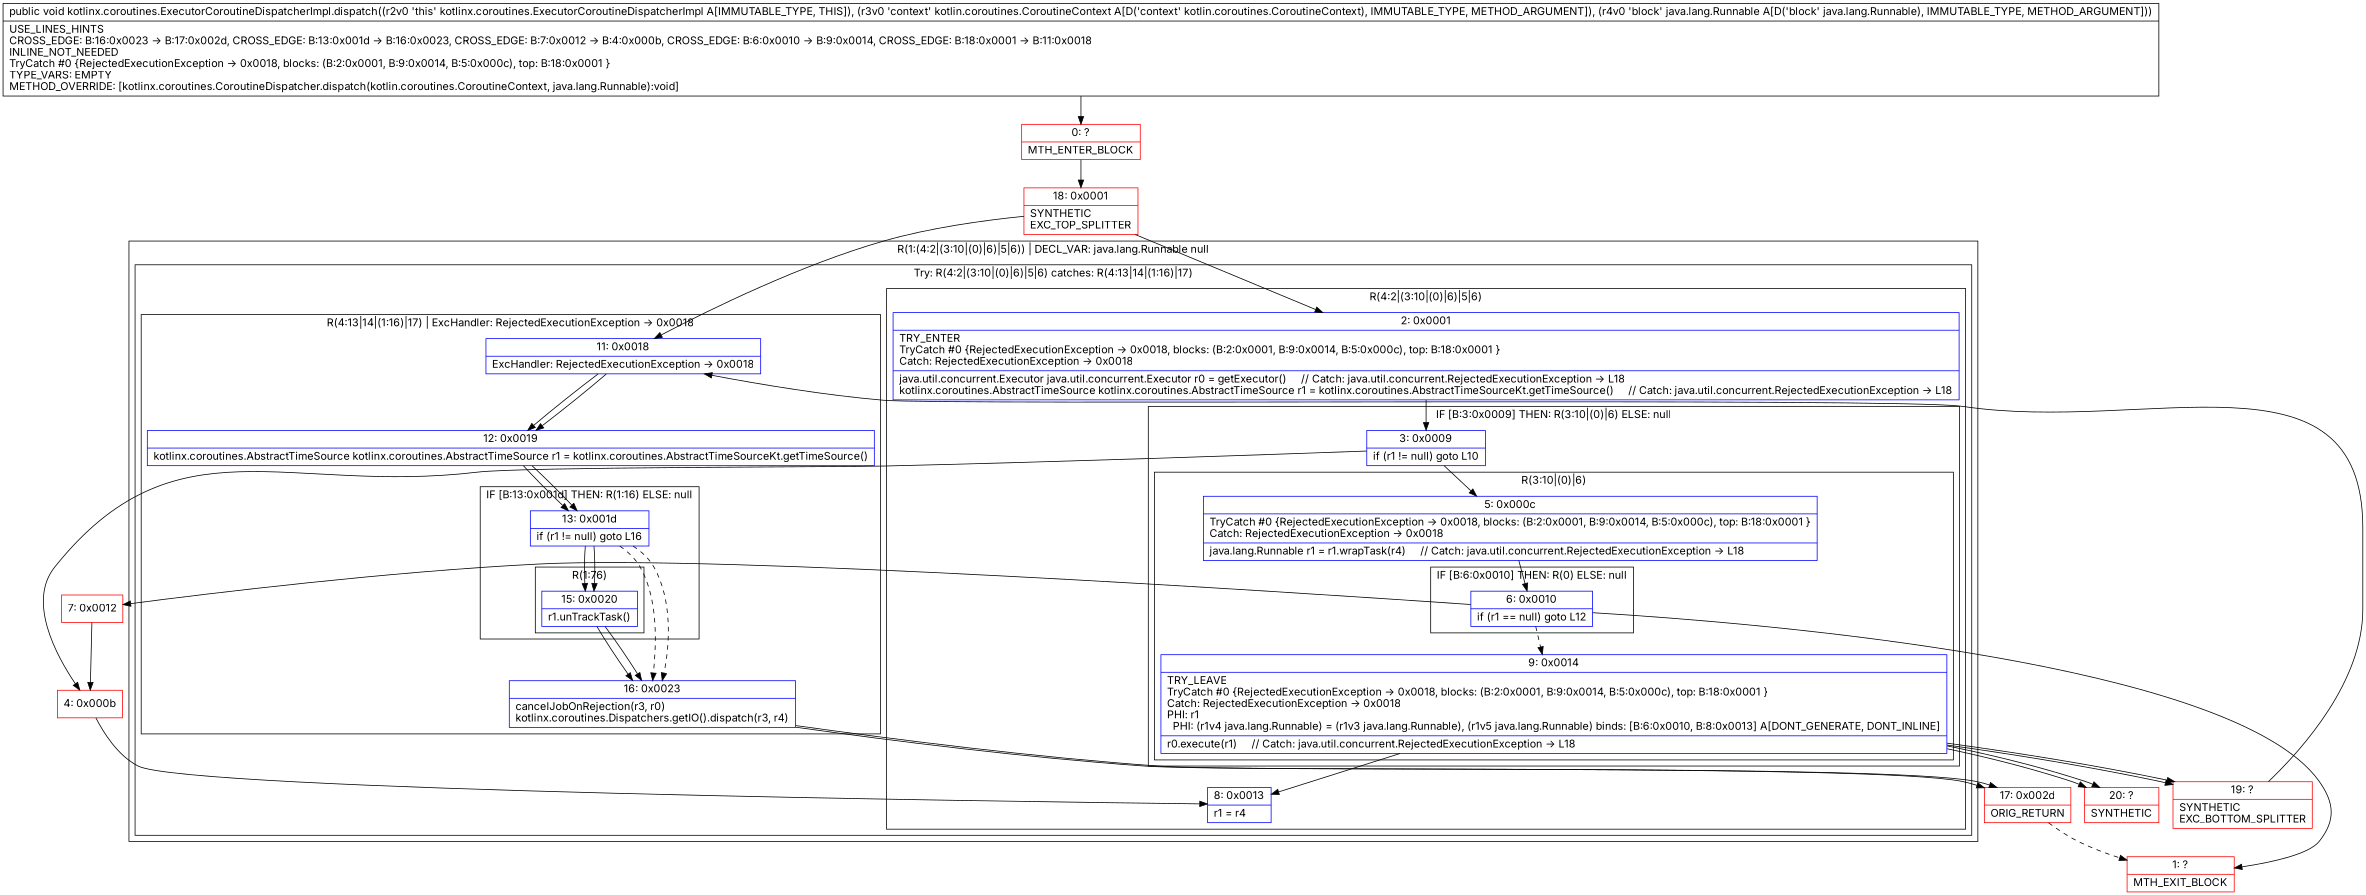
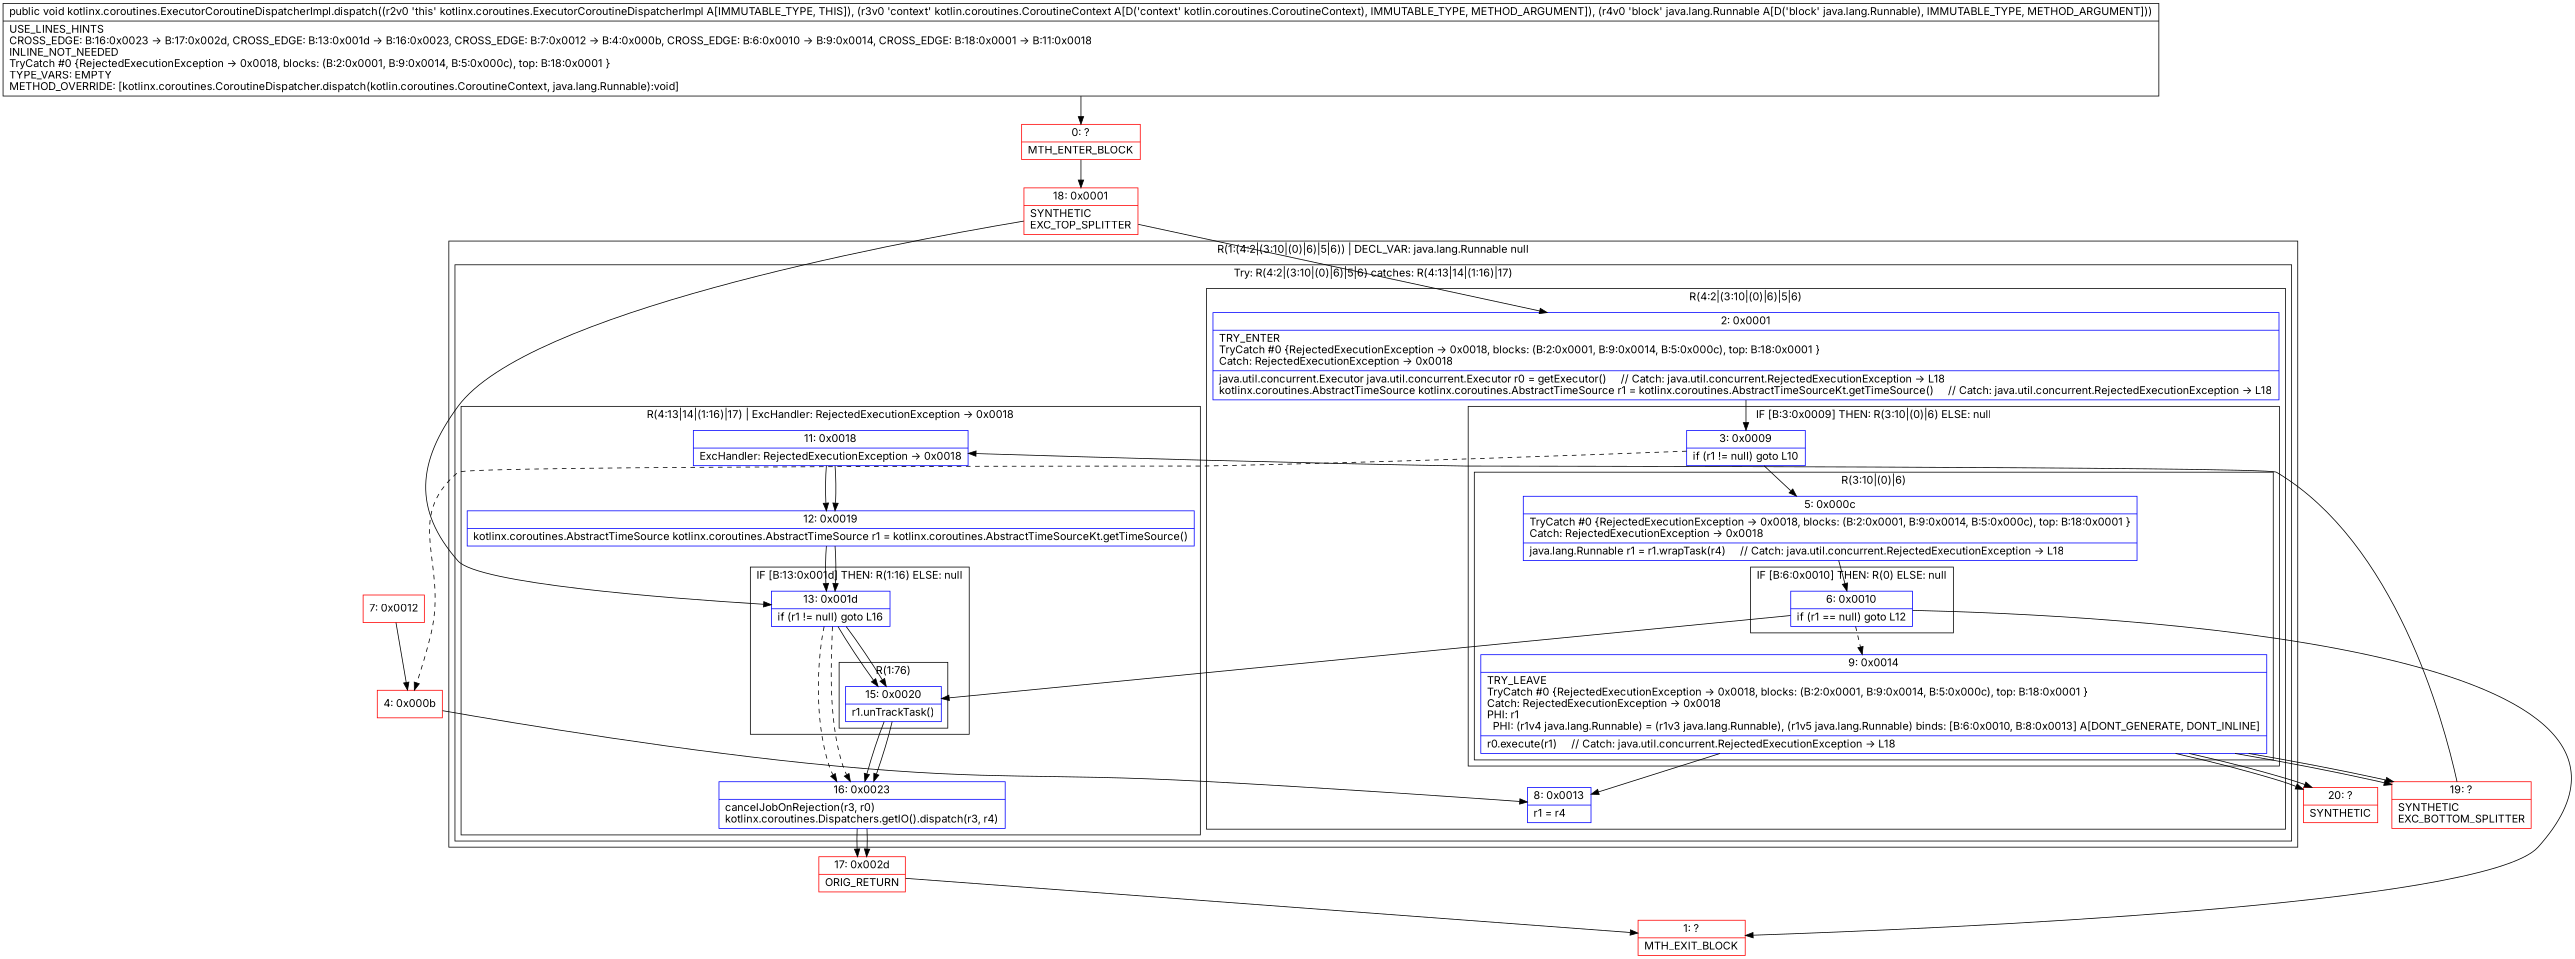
(837, 256) -> (505, 368)
(632, 468) -> (961, 466)
(800, 567) -> (1370, 657)
(2082, 844) -> (1268, 905)
